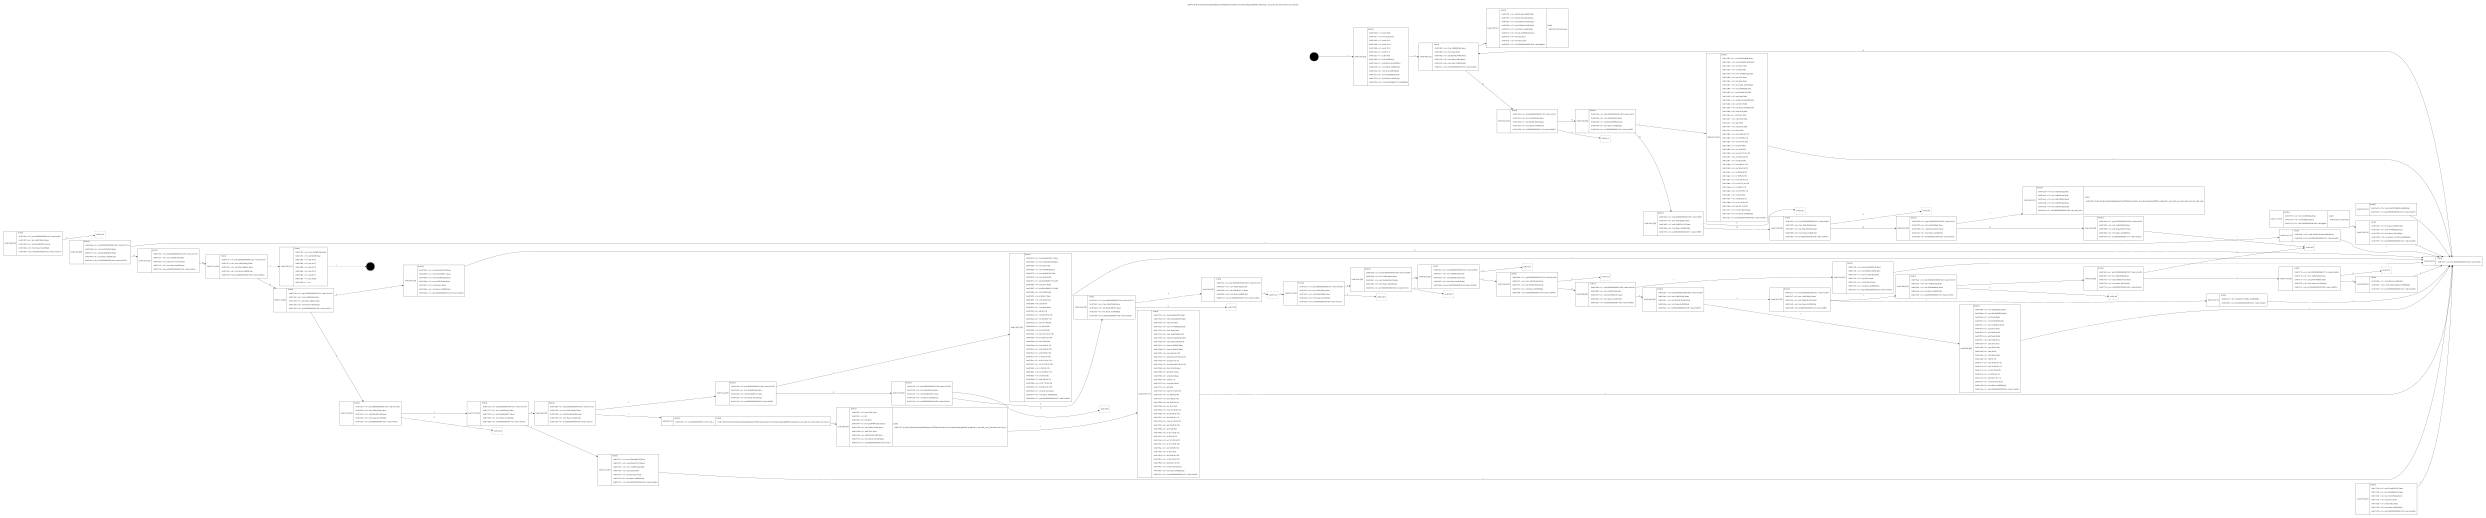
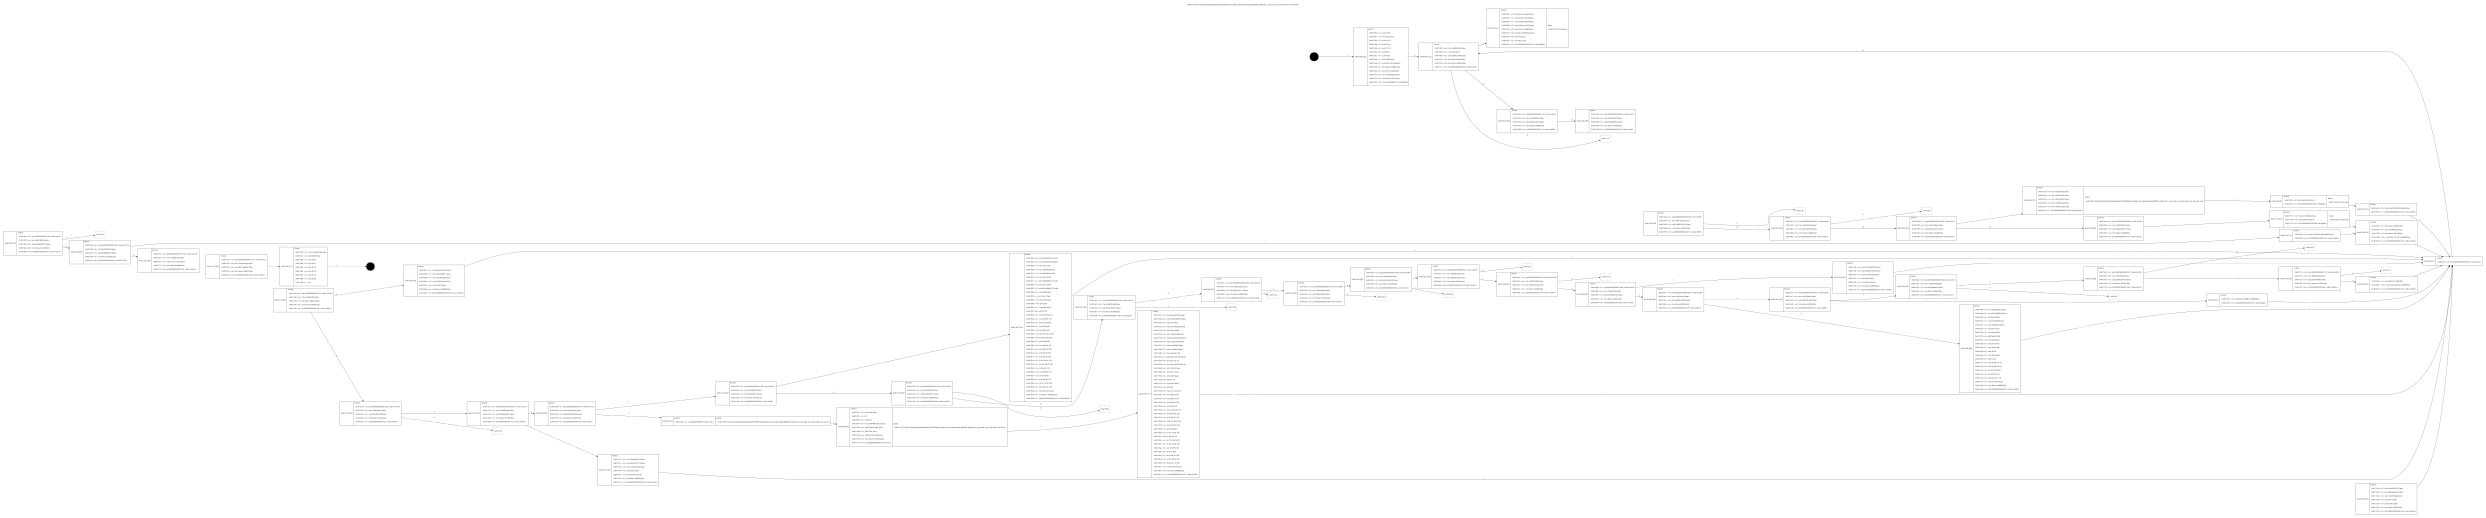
(1578, 135) -> (1504, 144)
(1737, 137) -> none
(1658, 169) -> none
none -> (2310, 201)
(2223, 239) -> (2206, 224)
none -> (65, 248)
(2388, 252) -> (2347, 234)
(202, 264) -> none
(266, 283) -> none
(1280, 295) -> (1272, 290)
